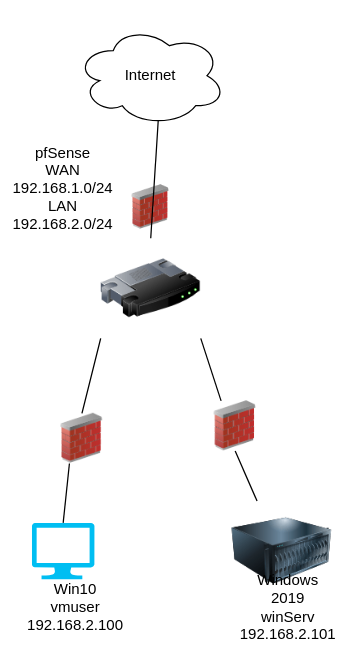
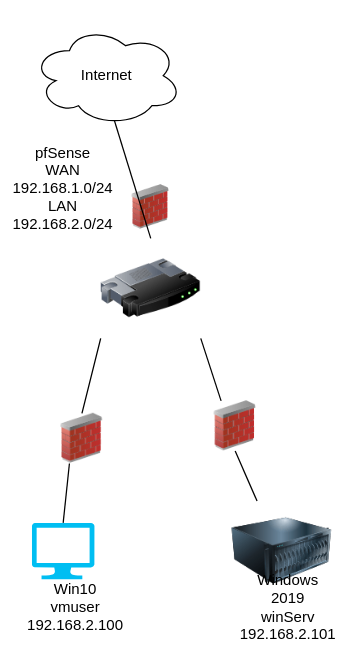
(151, 76) -> (107, 76)
